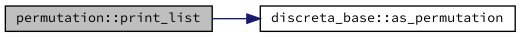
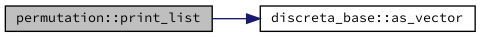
(388, 19) -> (368, 19)
